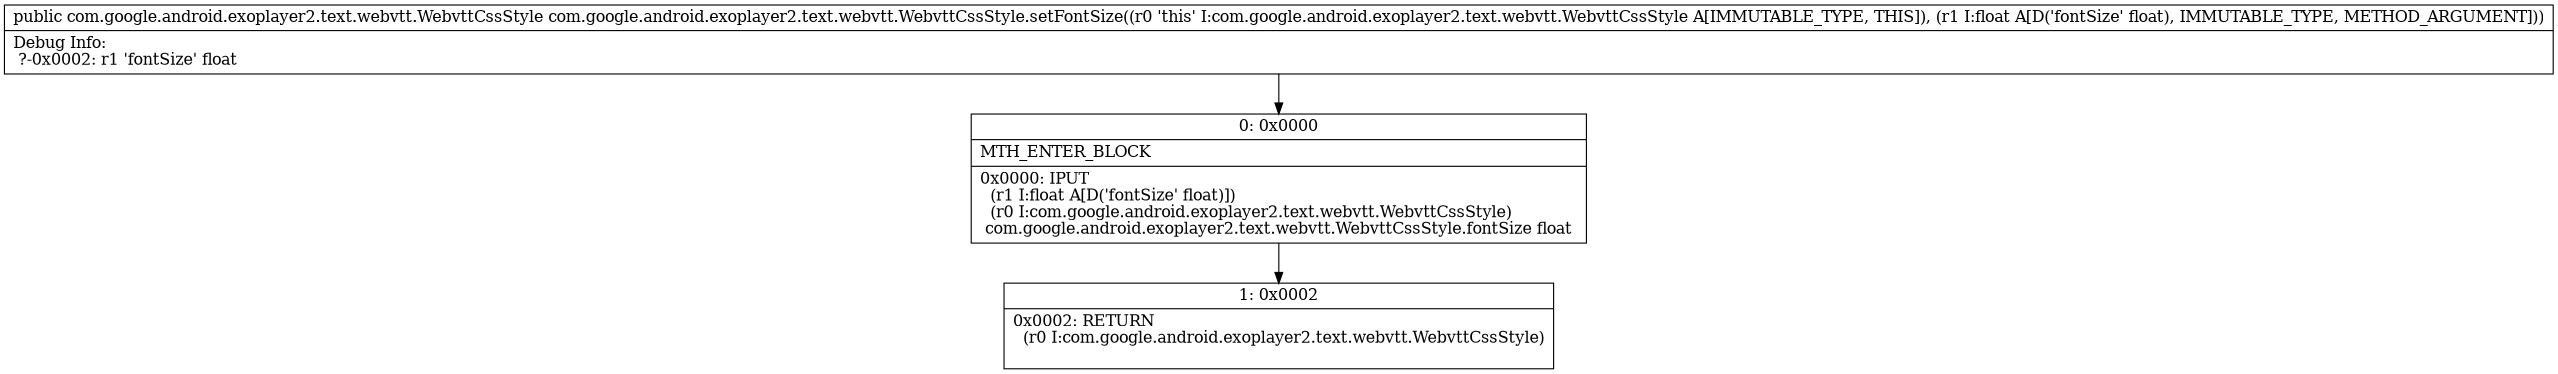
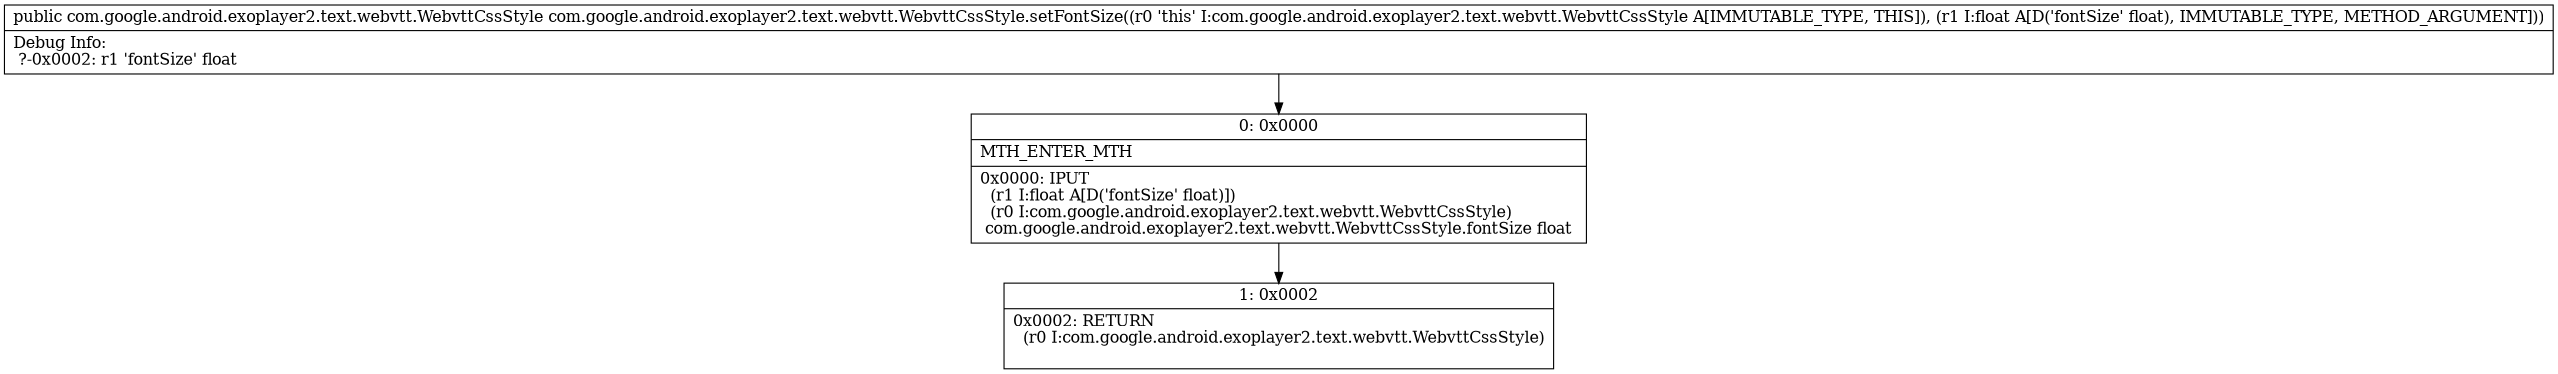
(1066, 152) -> (1056, 152)
